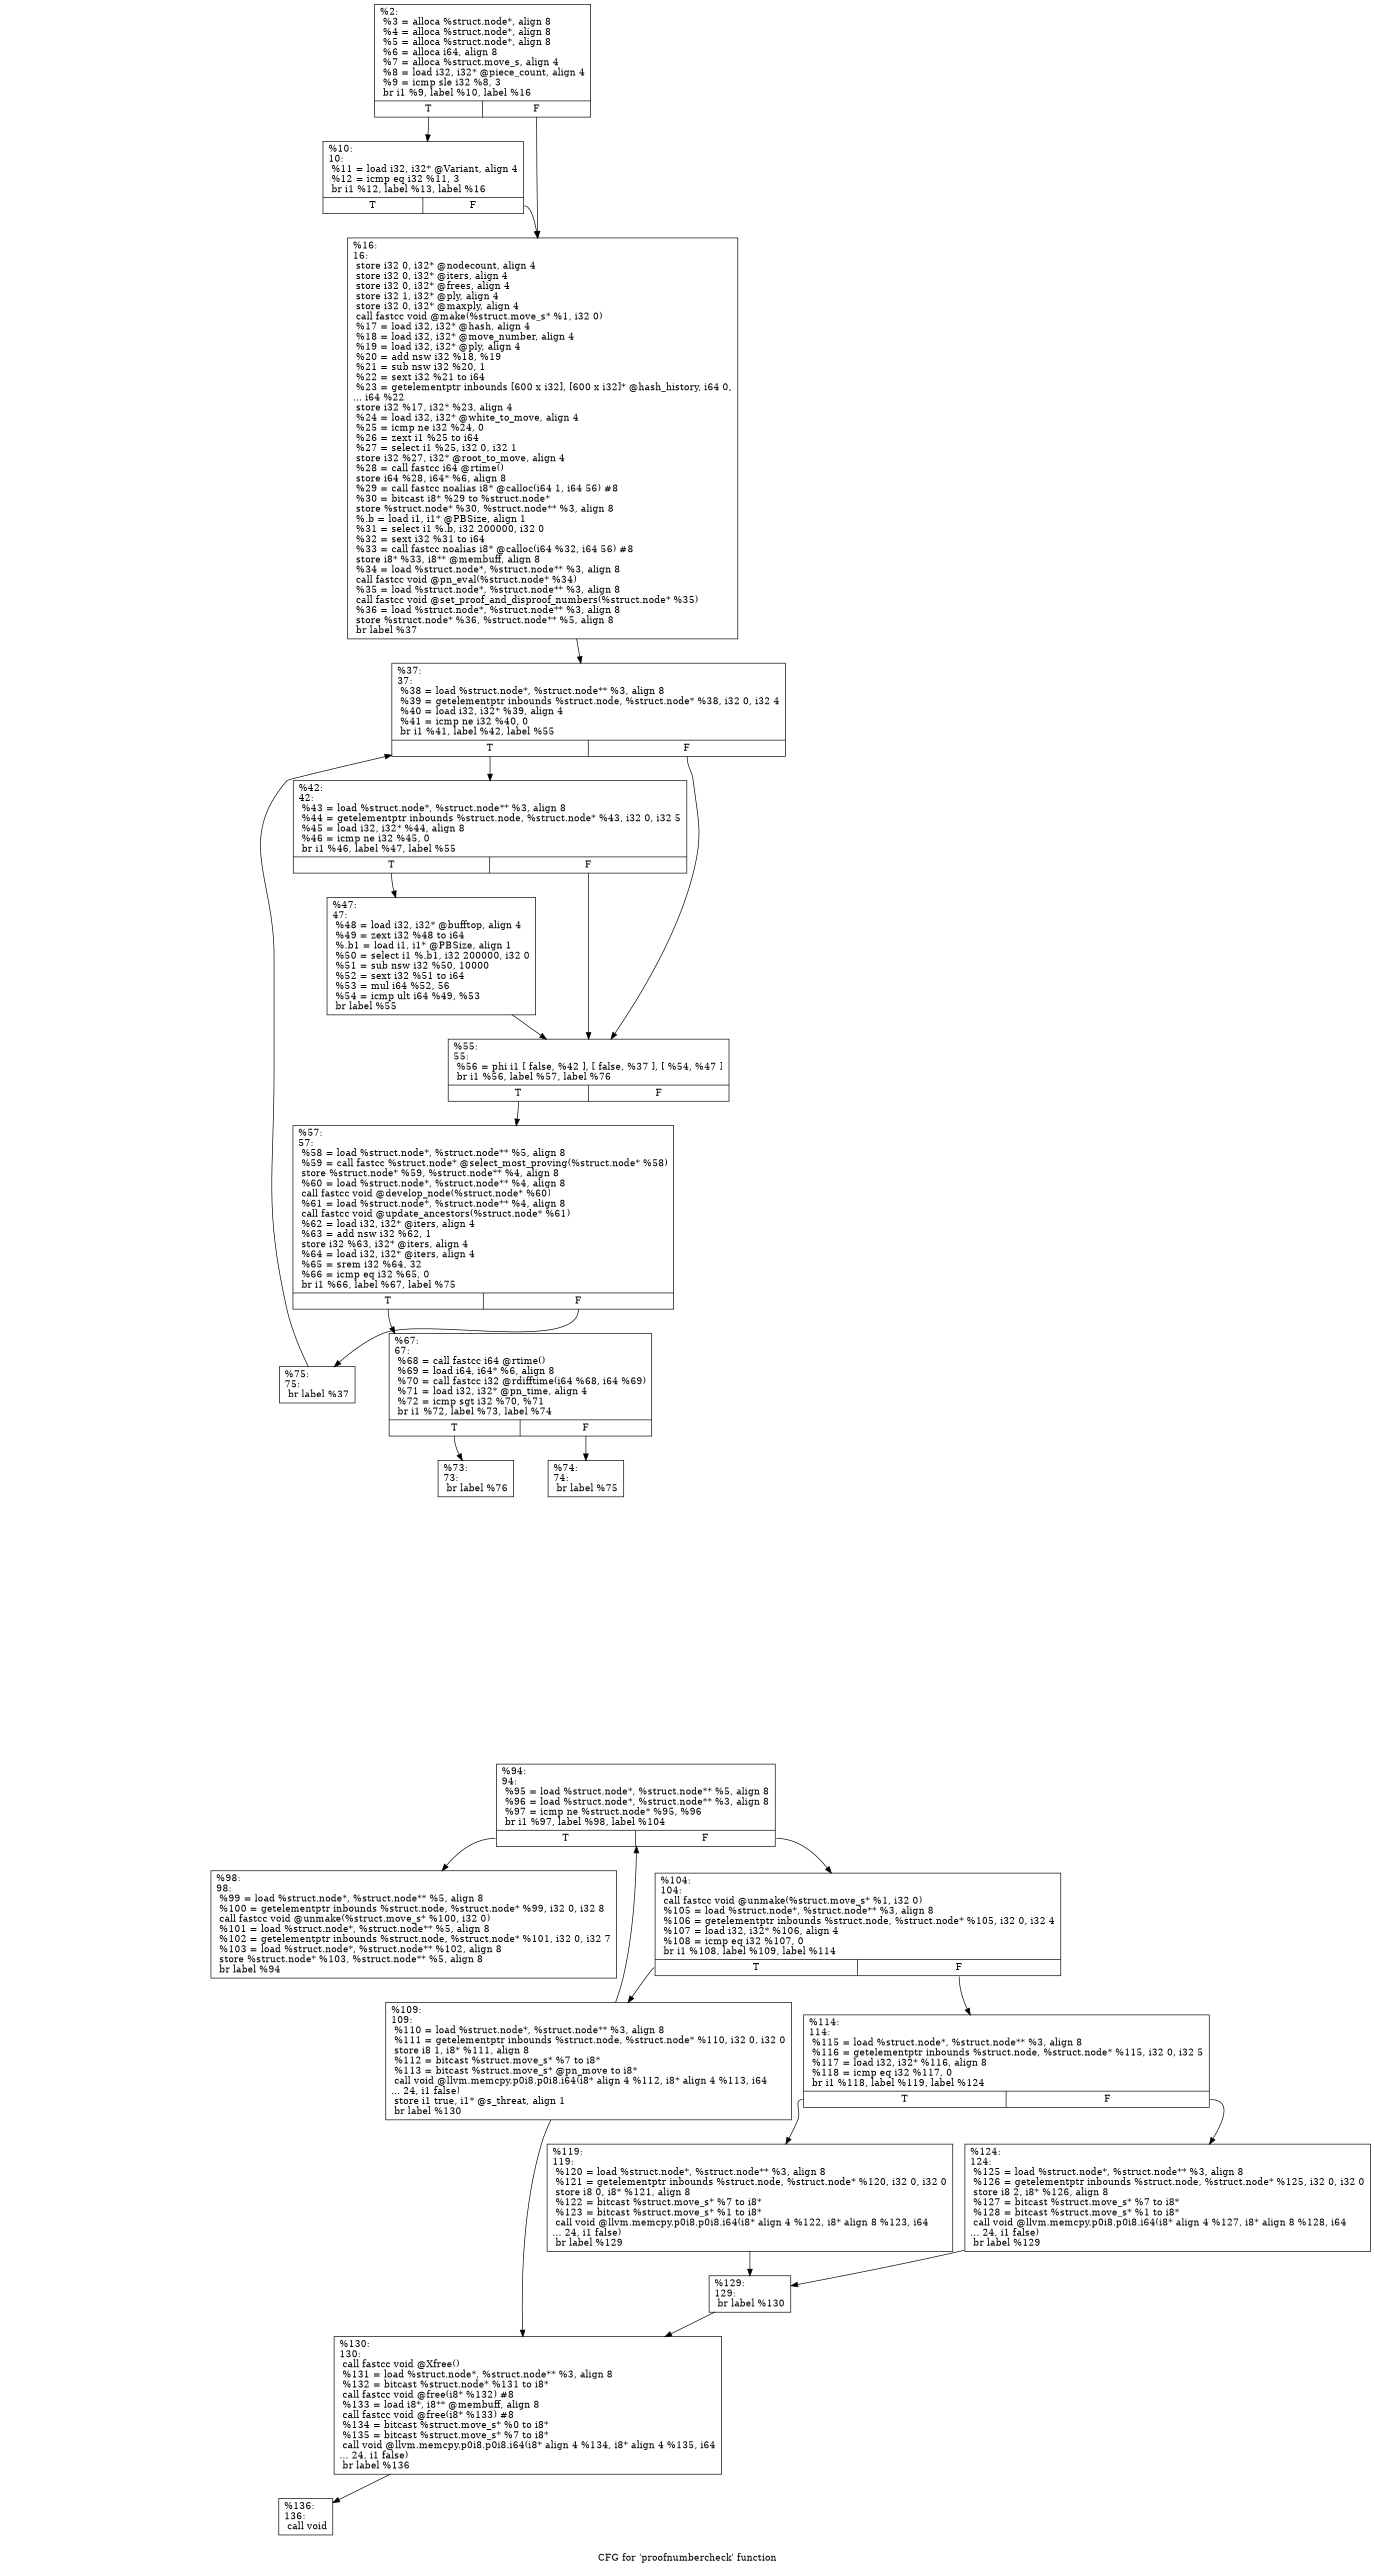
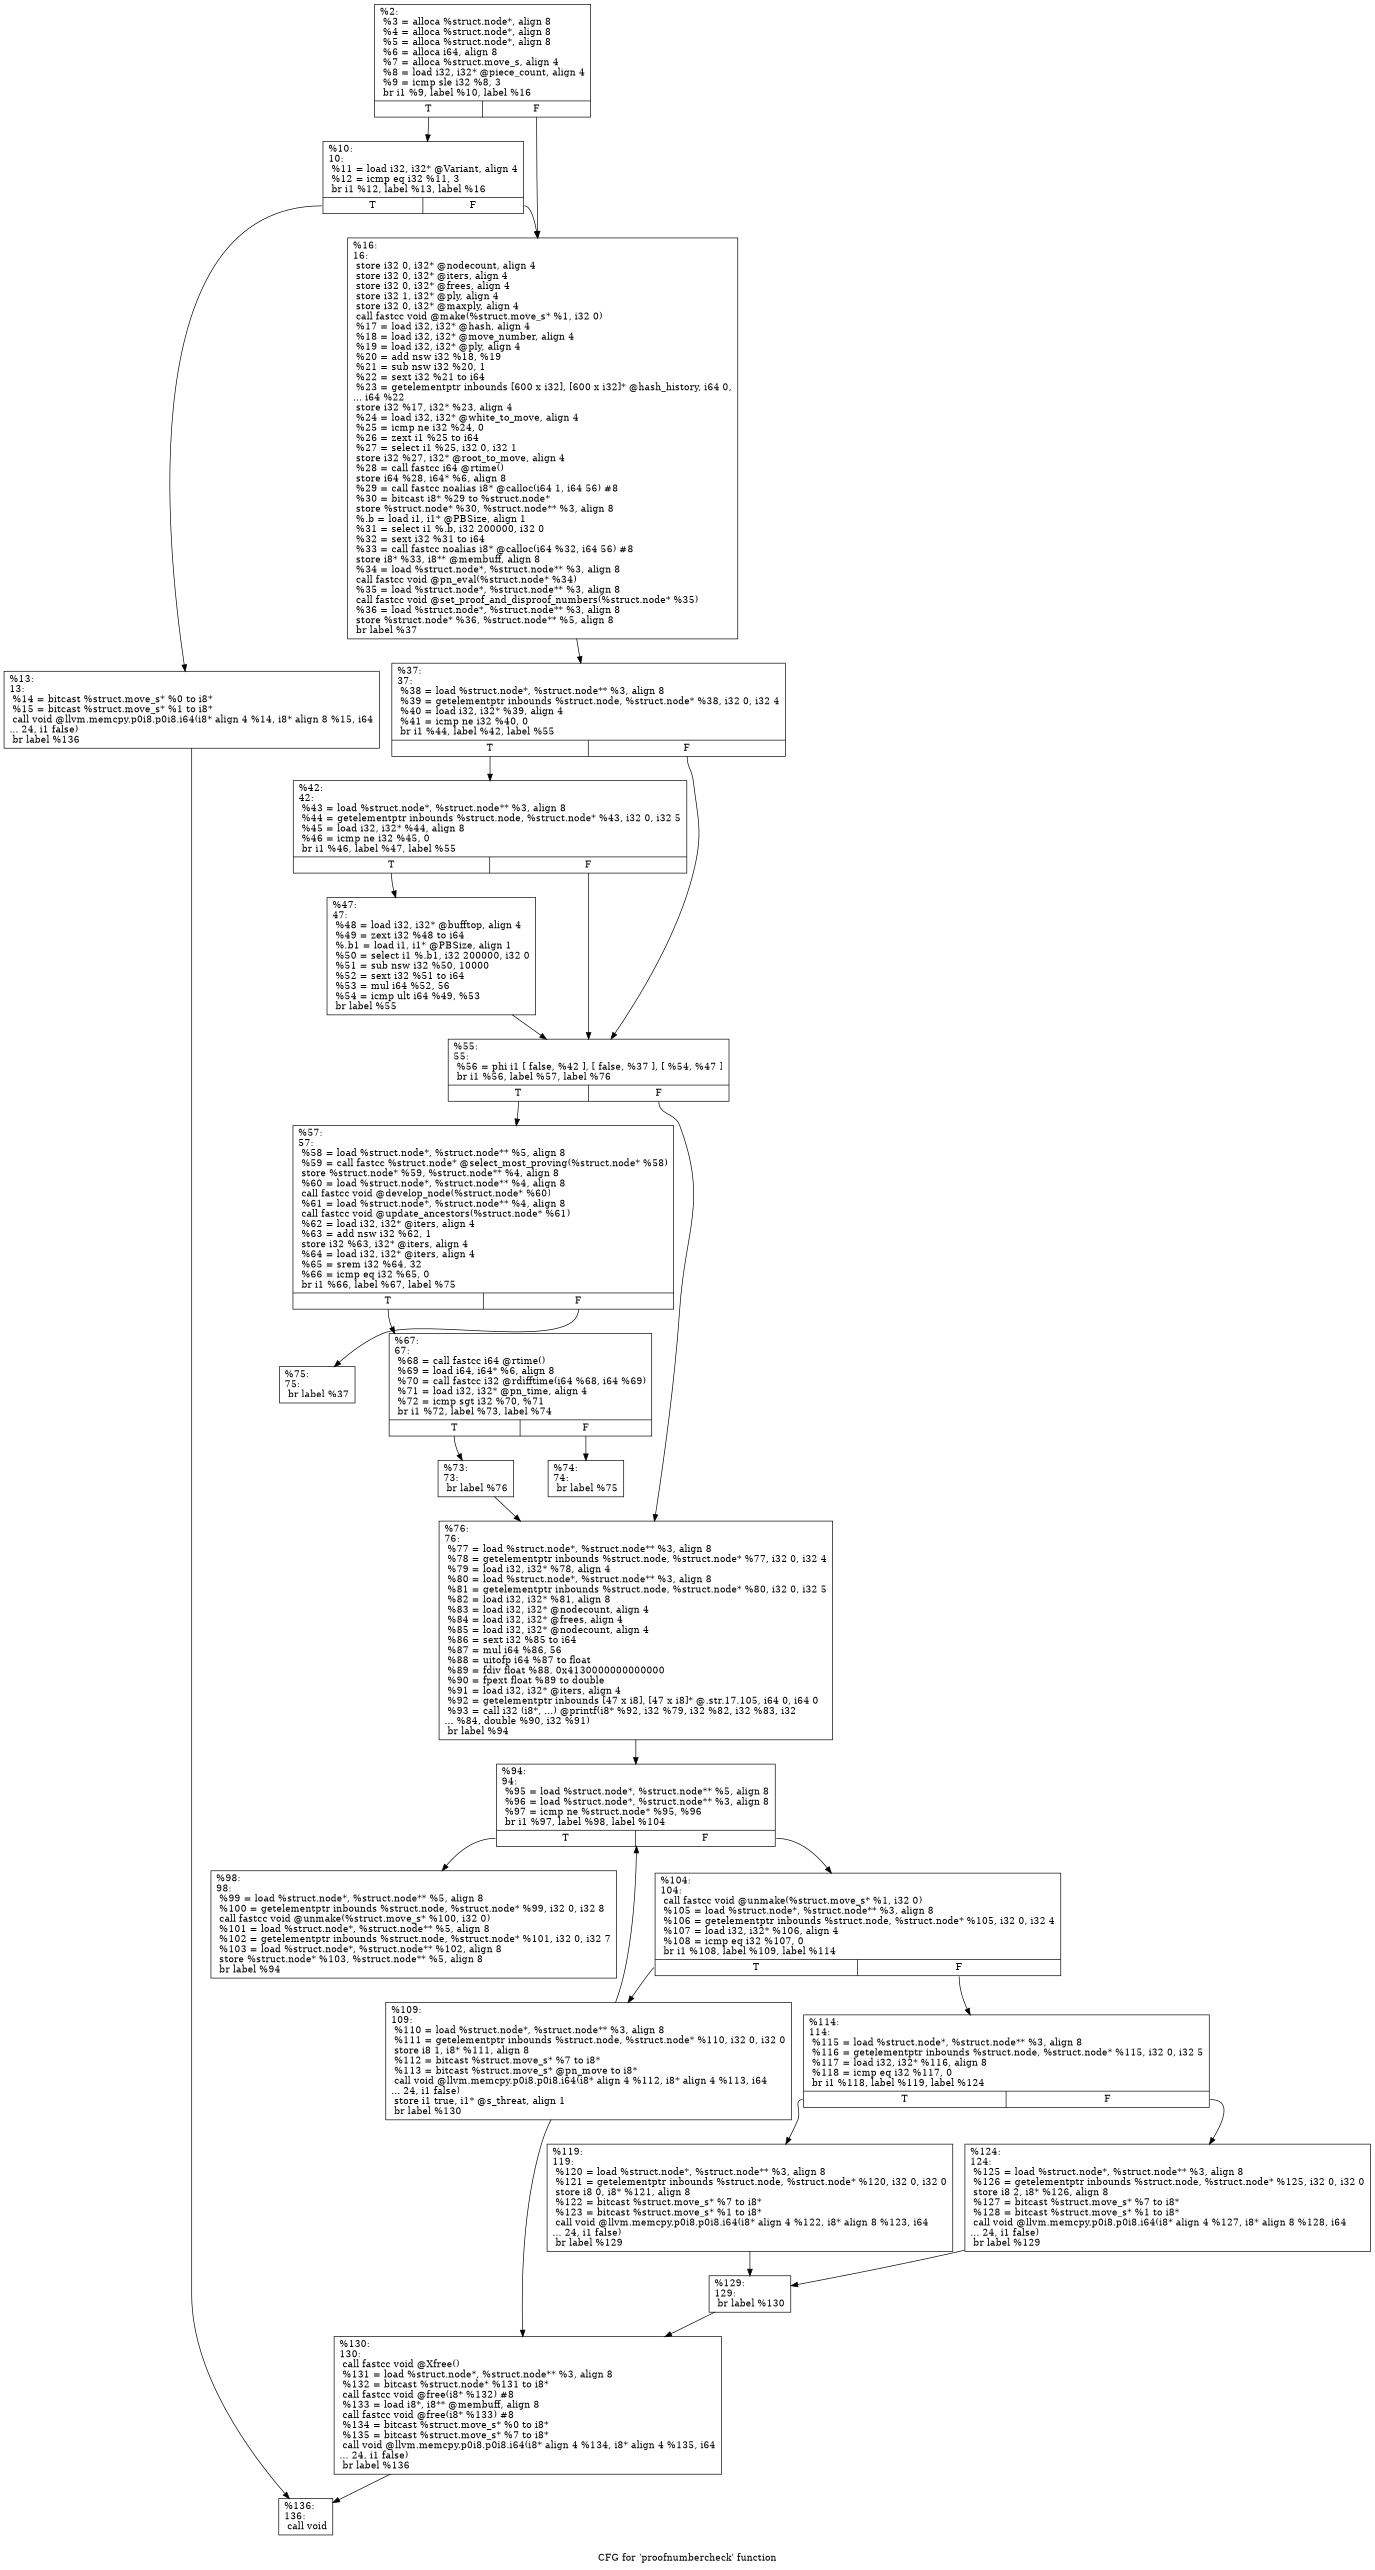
none -> (192, 710)
(476, 732) -> (476, 732)
(274, 1022) -> none
none -> (636, 1630)
